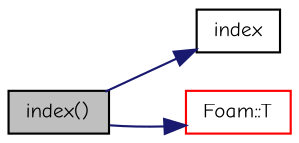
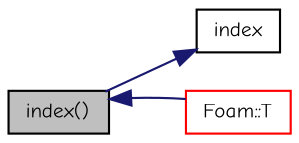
(137, 127) -> (159, 98)
